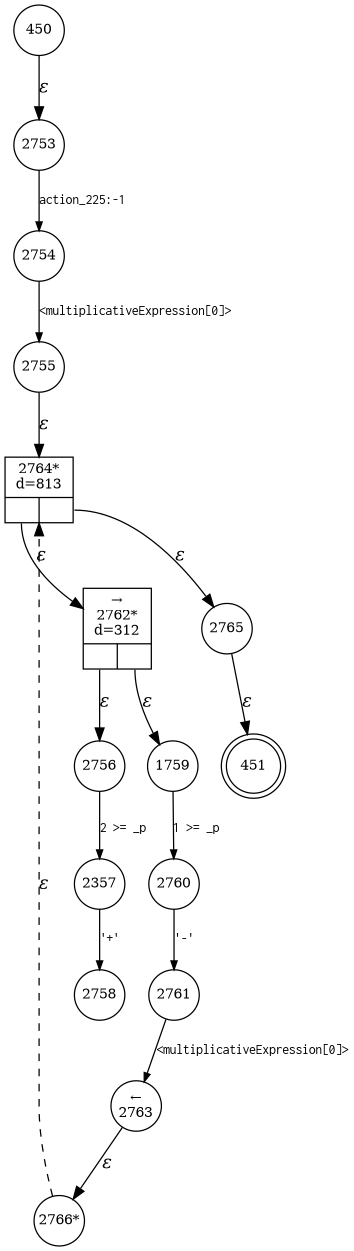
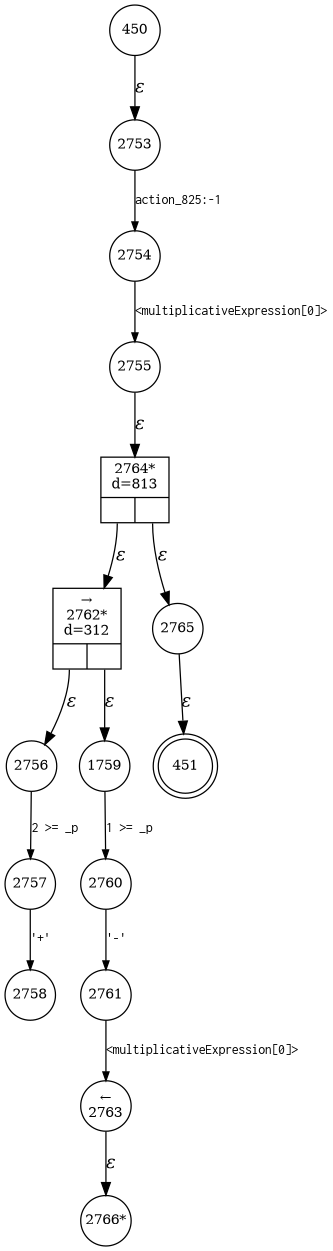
(83, 201) -> (178, 201)
(39, 867) -> none
(100, 884) -> (30, 884)
